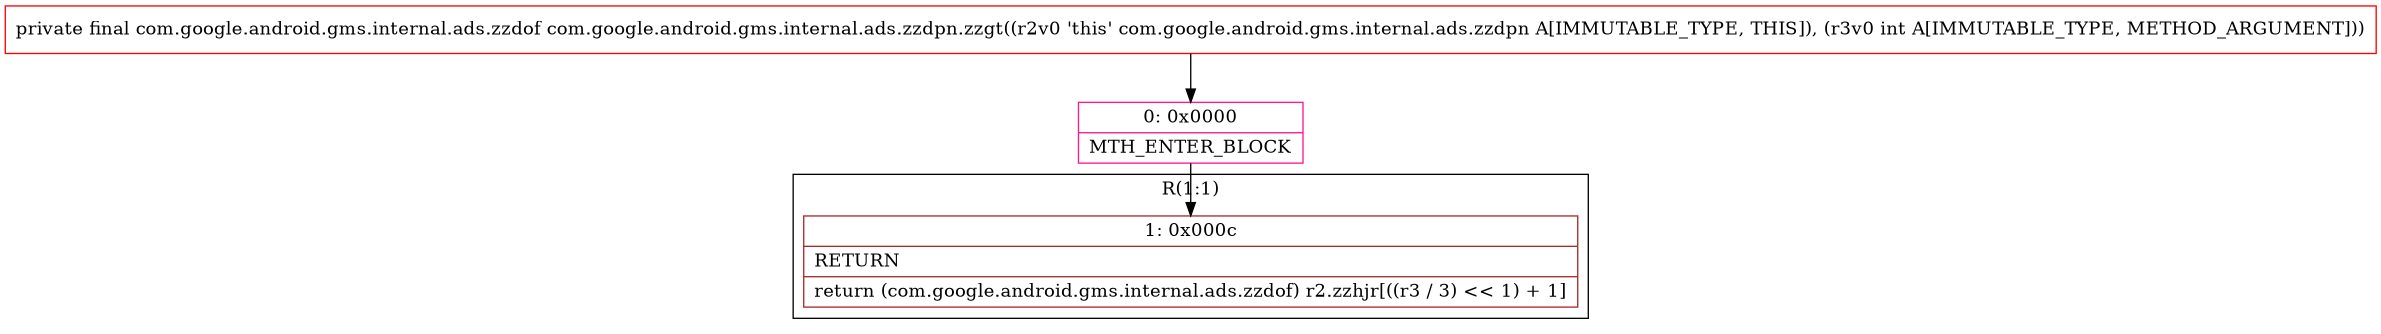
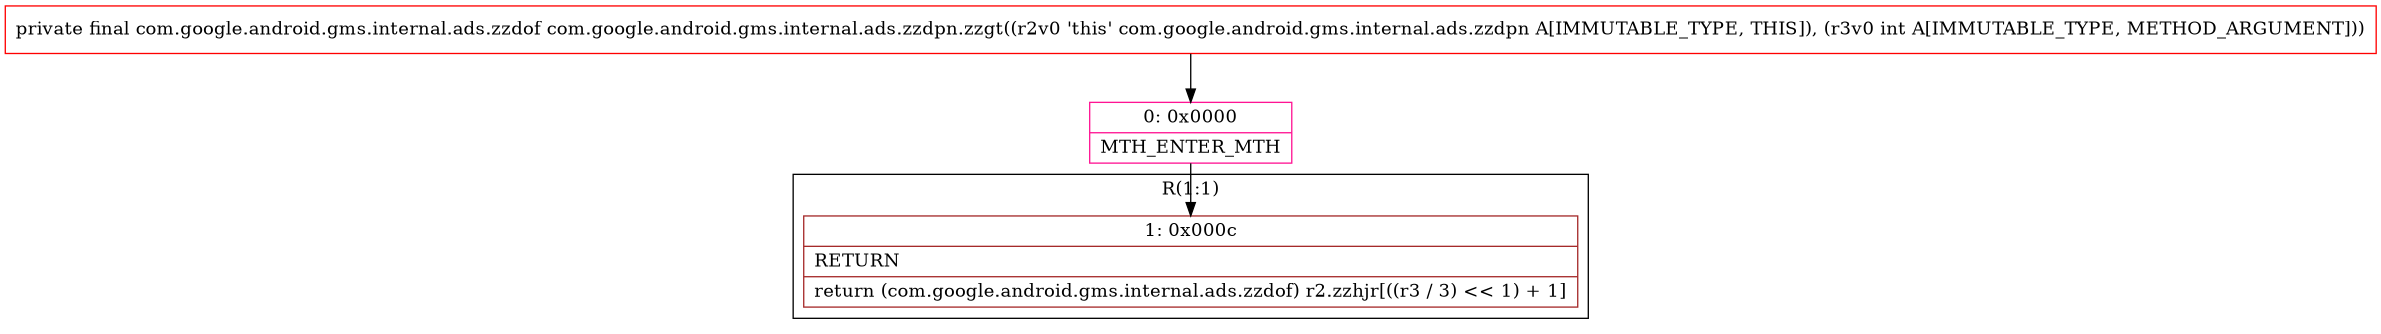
(1191, 147) -> (1191, 147)
